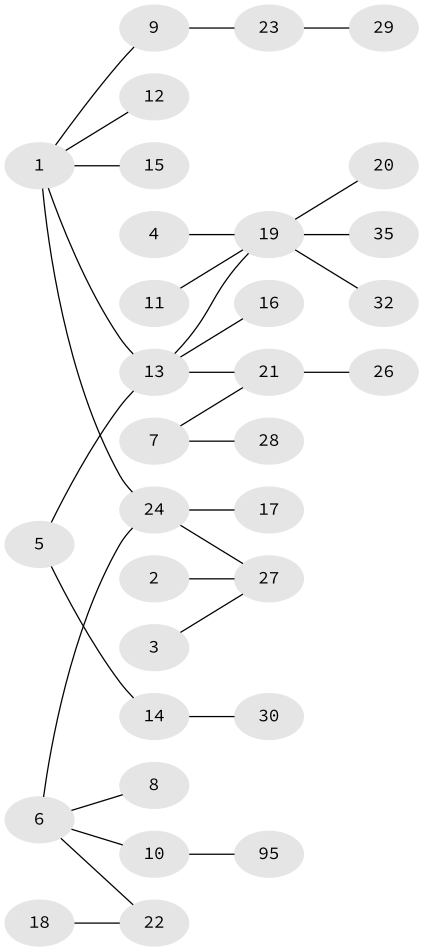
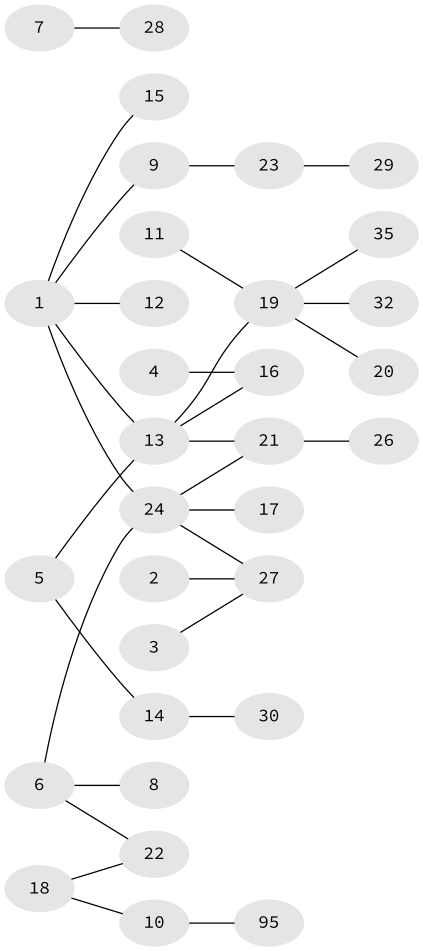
(212, 235) -> (203, 372)
(212, 407) -> (212, 476)
(97, 837) -> (97, 906)
